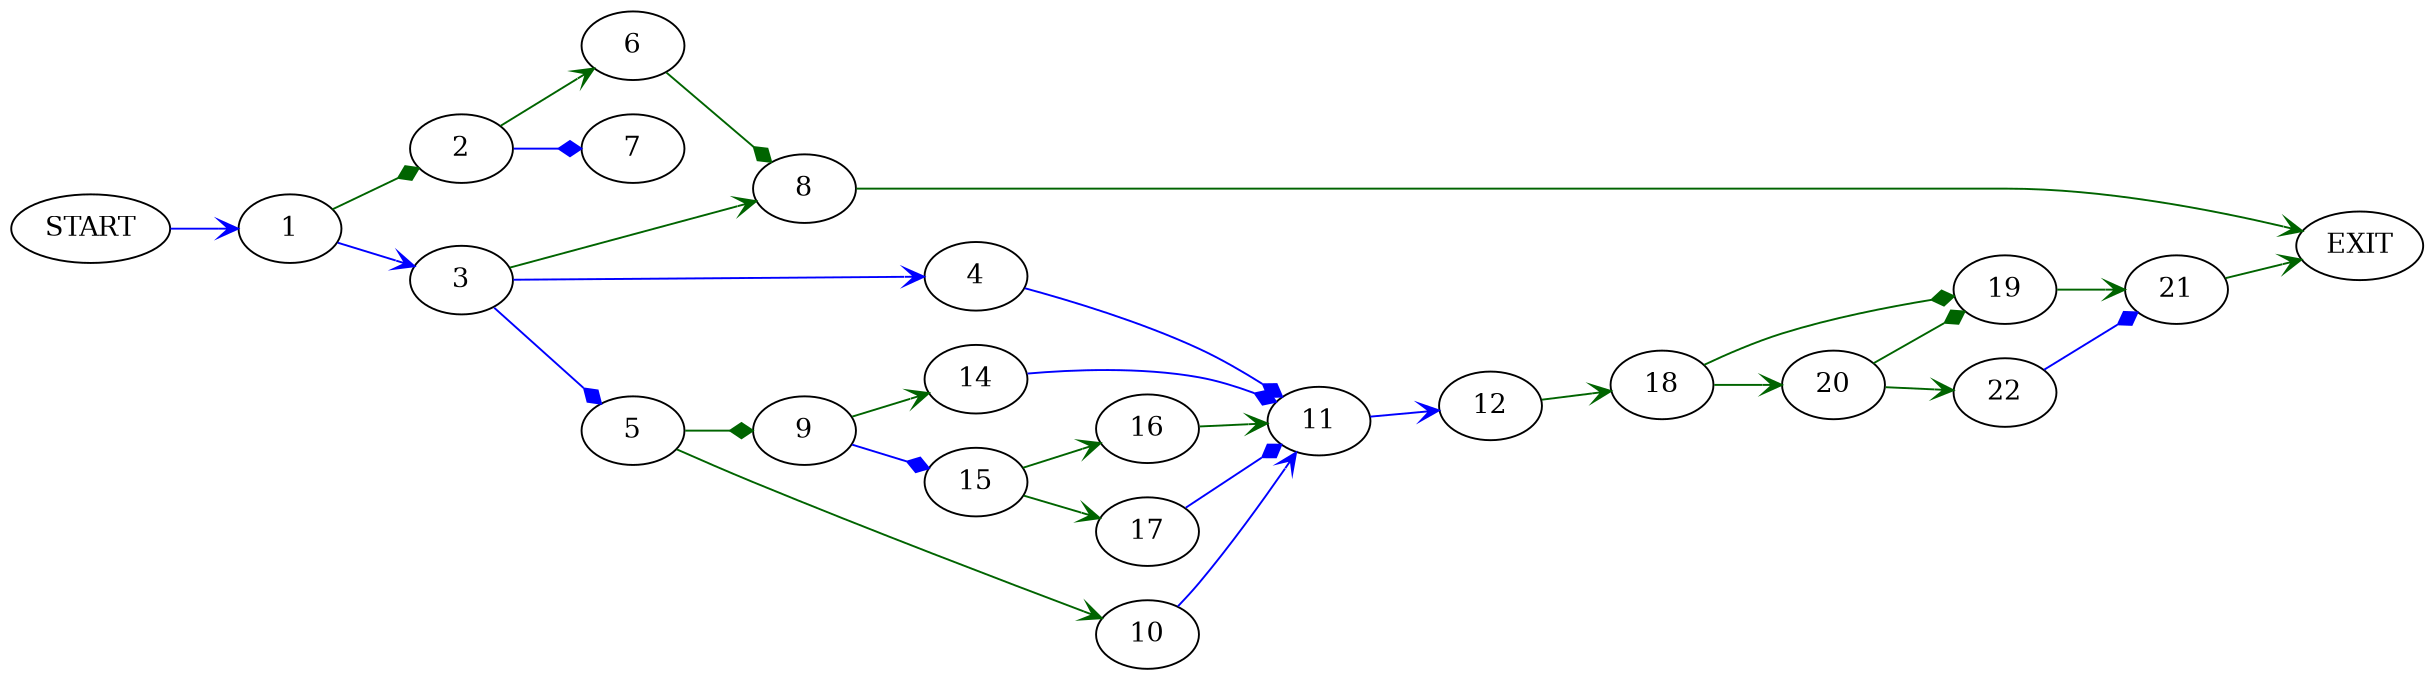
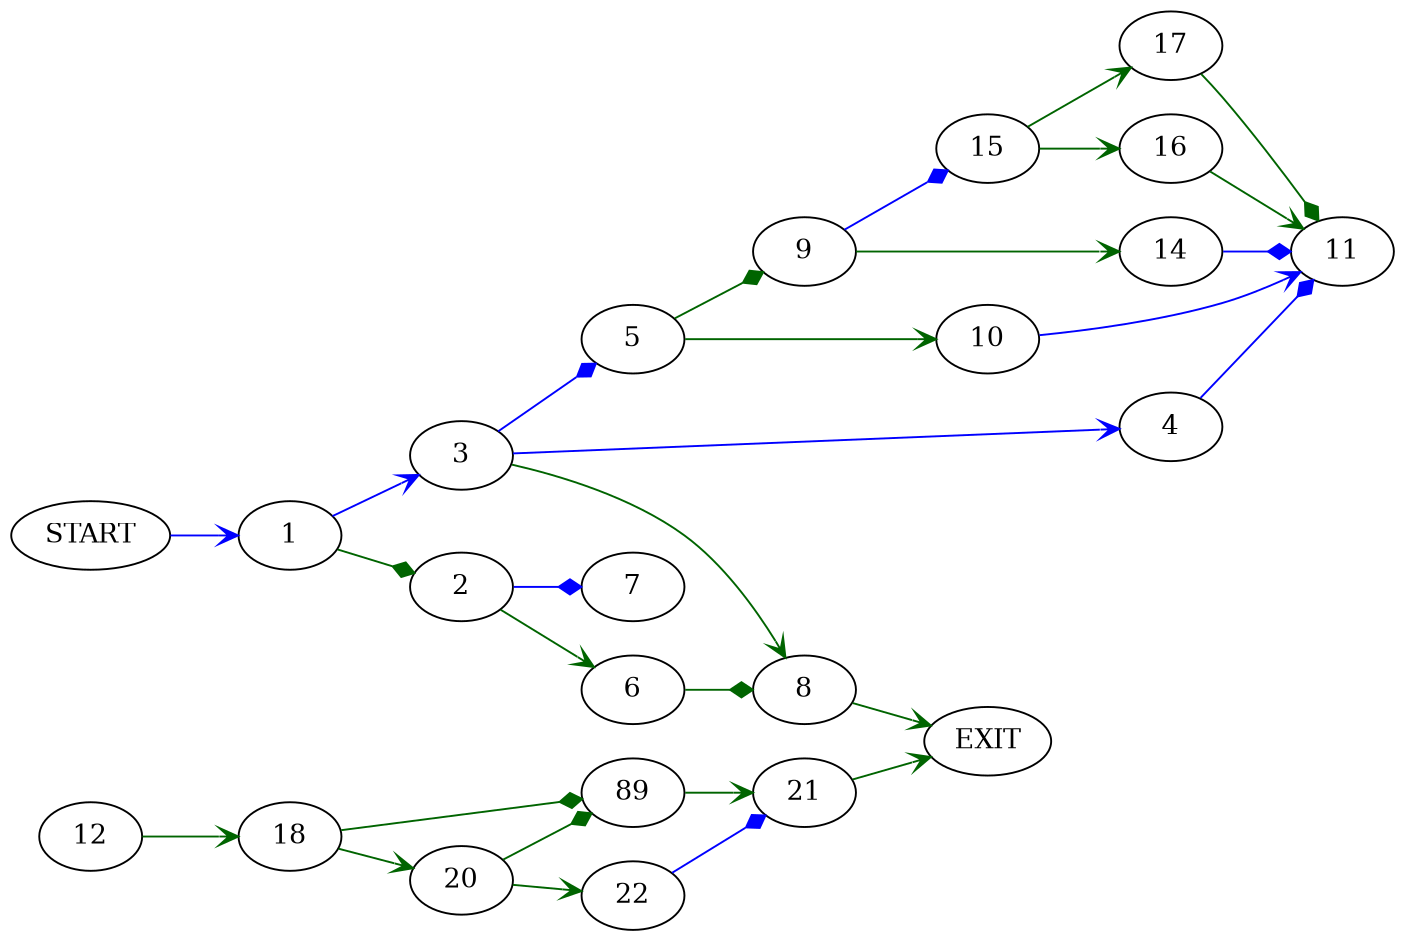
(2005, 290) -> (633, 793)
(1395, 414) -> none
(1224, 483) -> (1255, 136)
